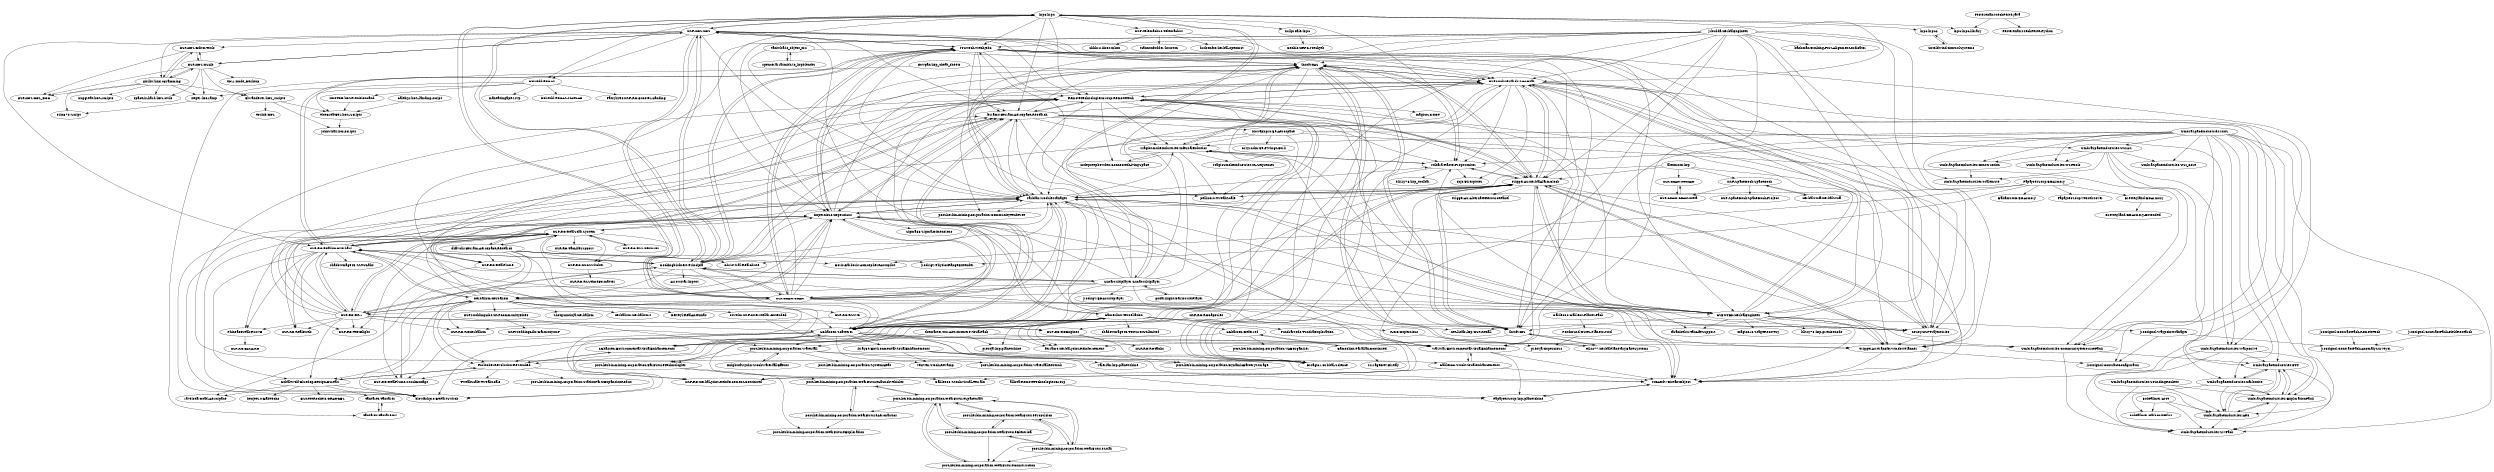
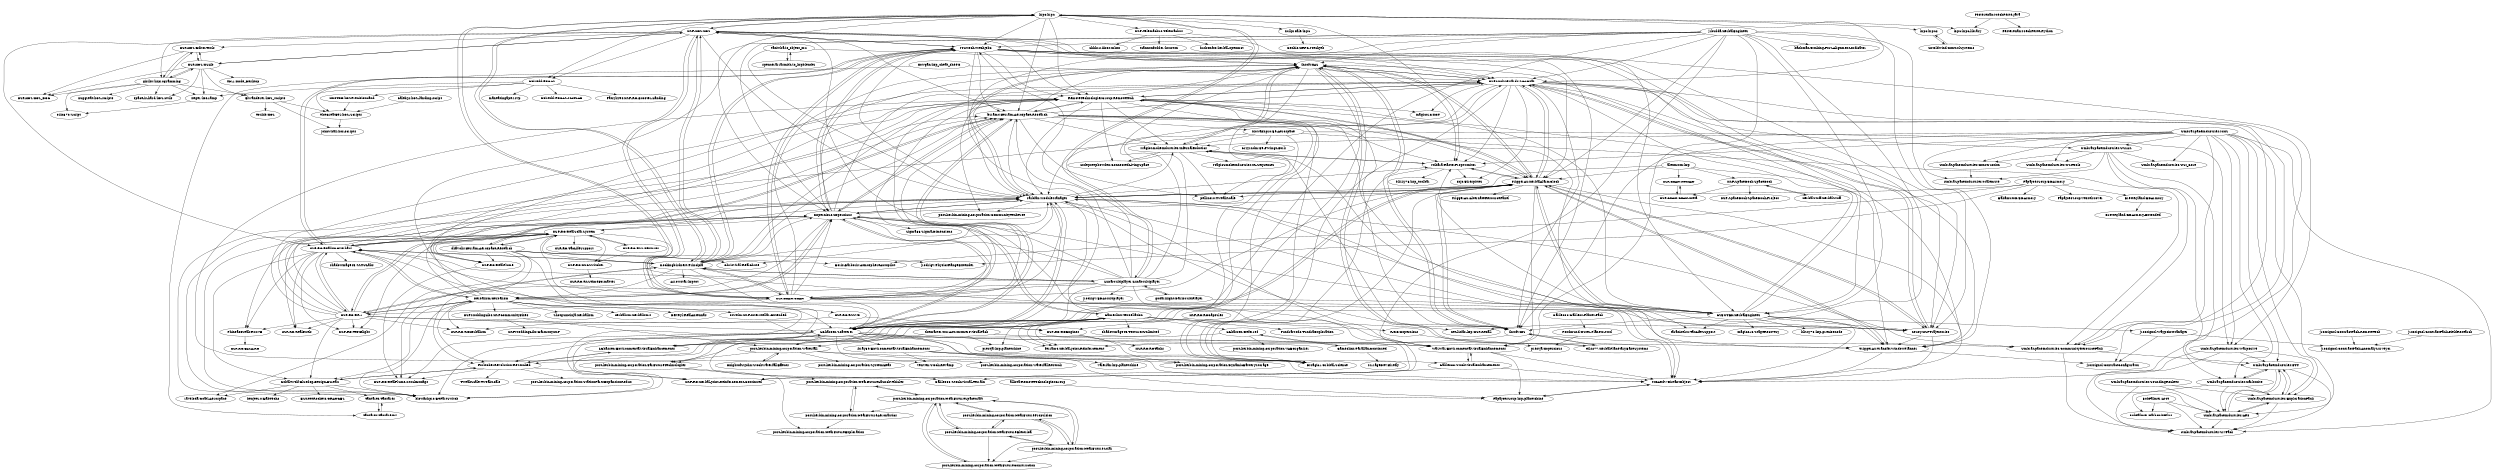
none -> (1458, 92)
none -> (988, 243)
